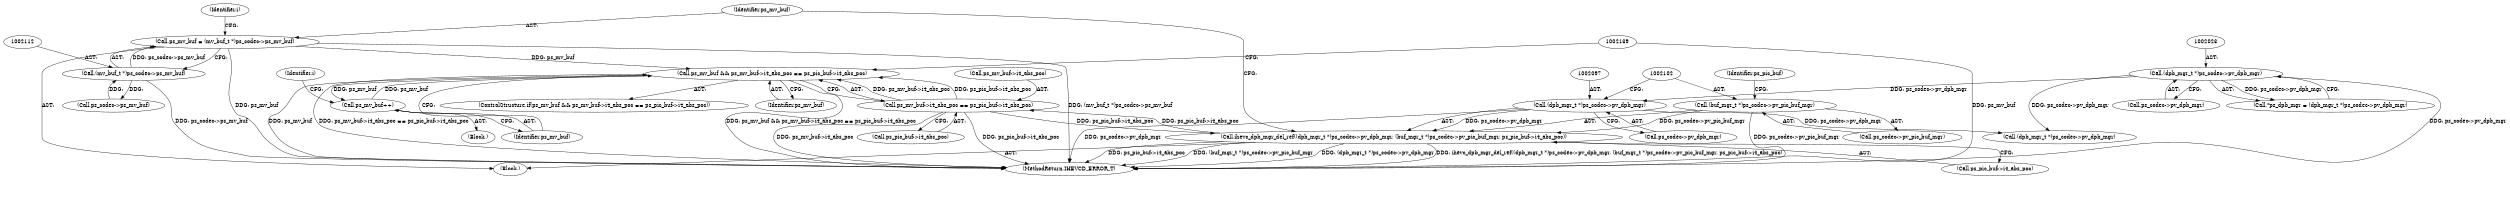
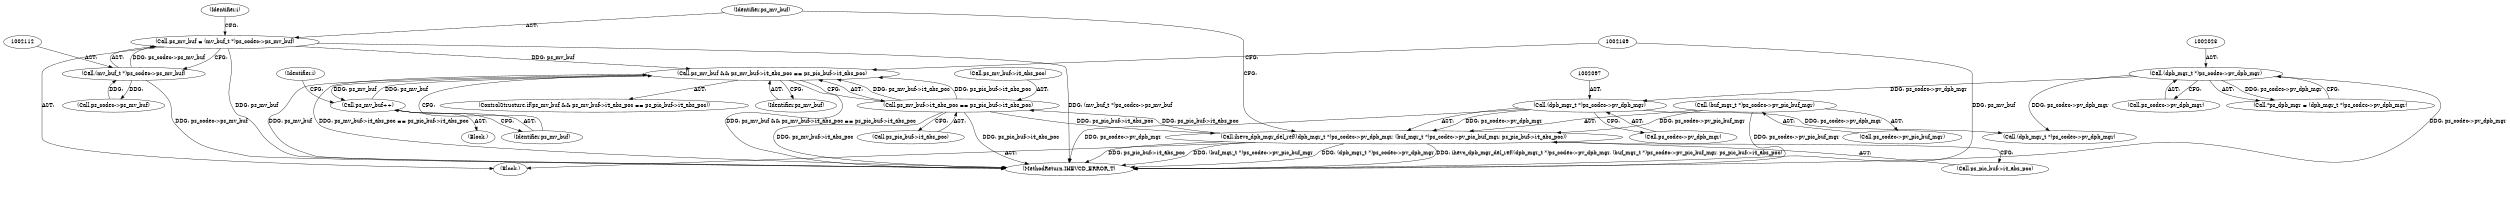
(1662, 74) -> none
(1755, 74) -> none
